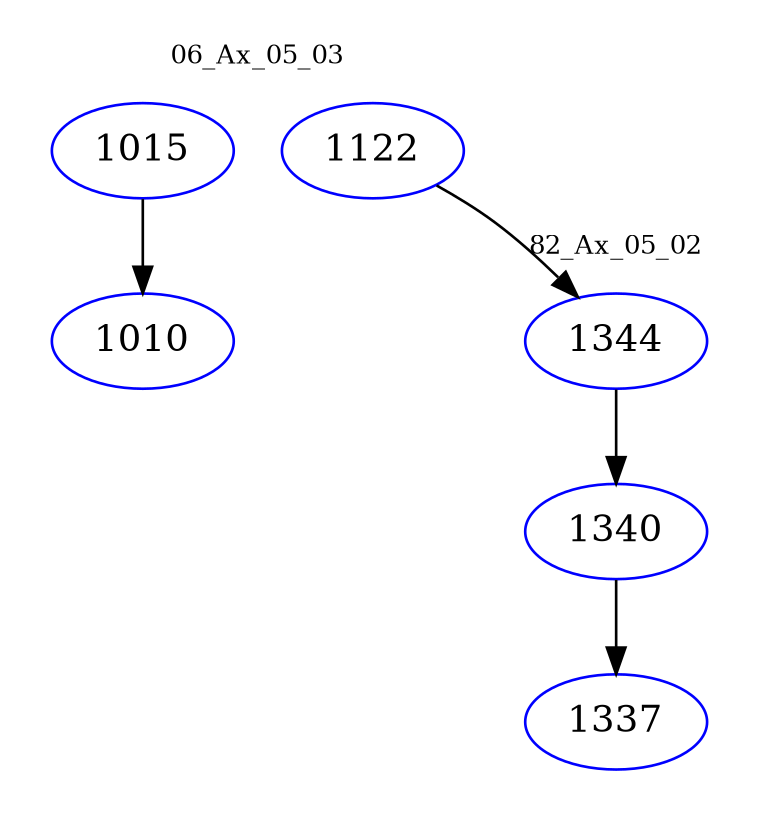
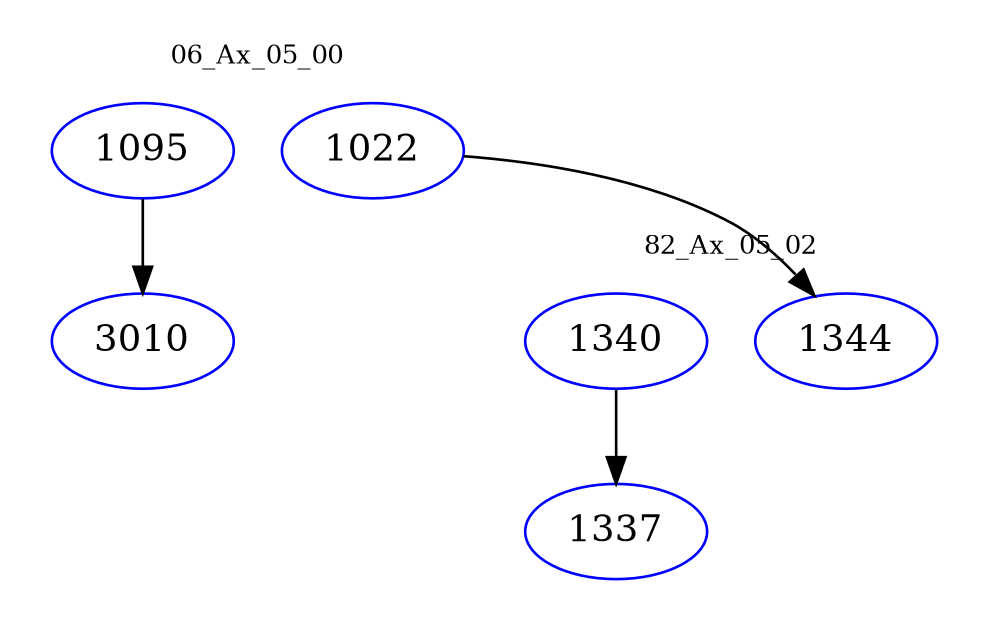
(258, 57) -> (258, 57)
(143, 151) -> (143, 151)
(373, 151) -> (373, 151)
(143, 341) -> (143, 341)
(616, 423) -> none
